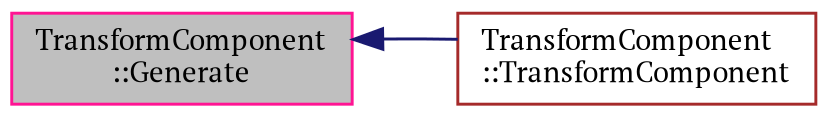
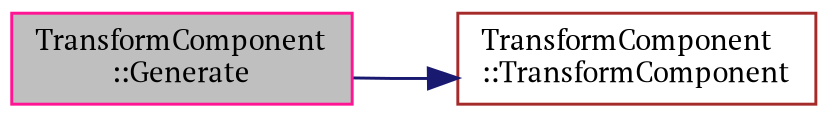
(421, 39) -> (391, 78)
